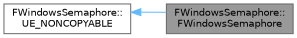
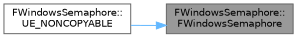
(154, 12) -> (144, 25)
